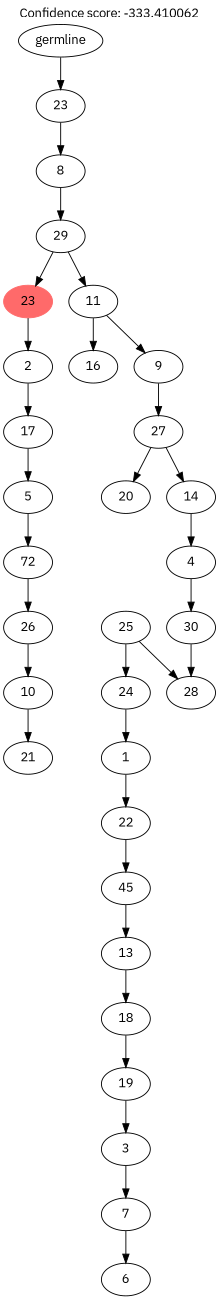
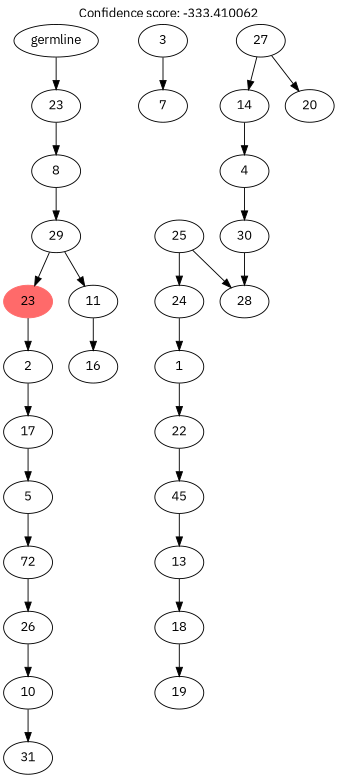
(158, 367) -> none
(28, 758) -> (28, 758)
(126, 1112) -> none
(126, 1280) -> none
